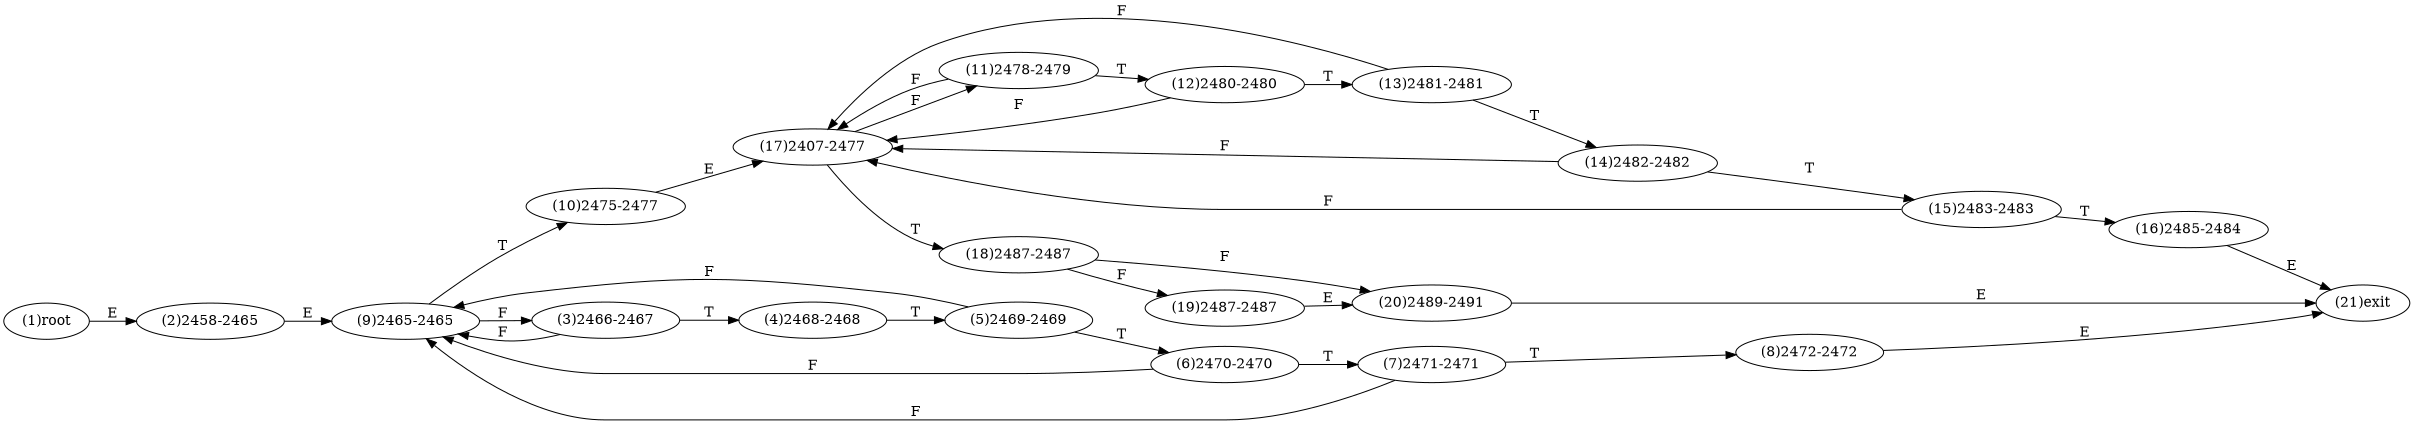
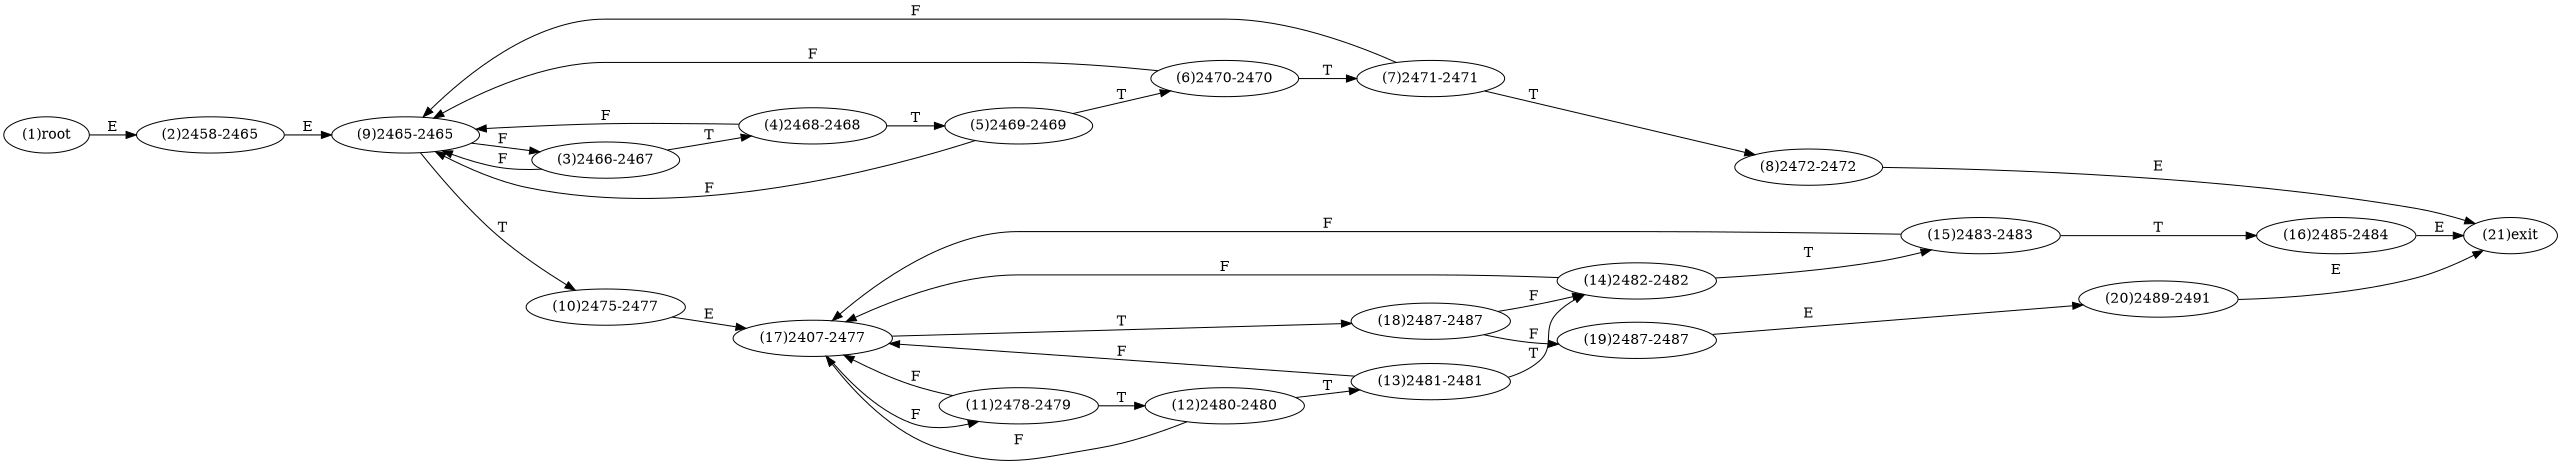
none -> (613, 124)
(1228, 272) -> (1536, 305)
